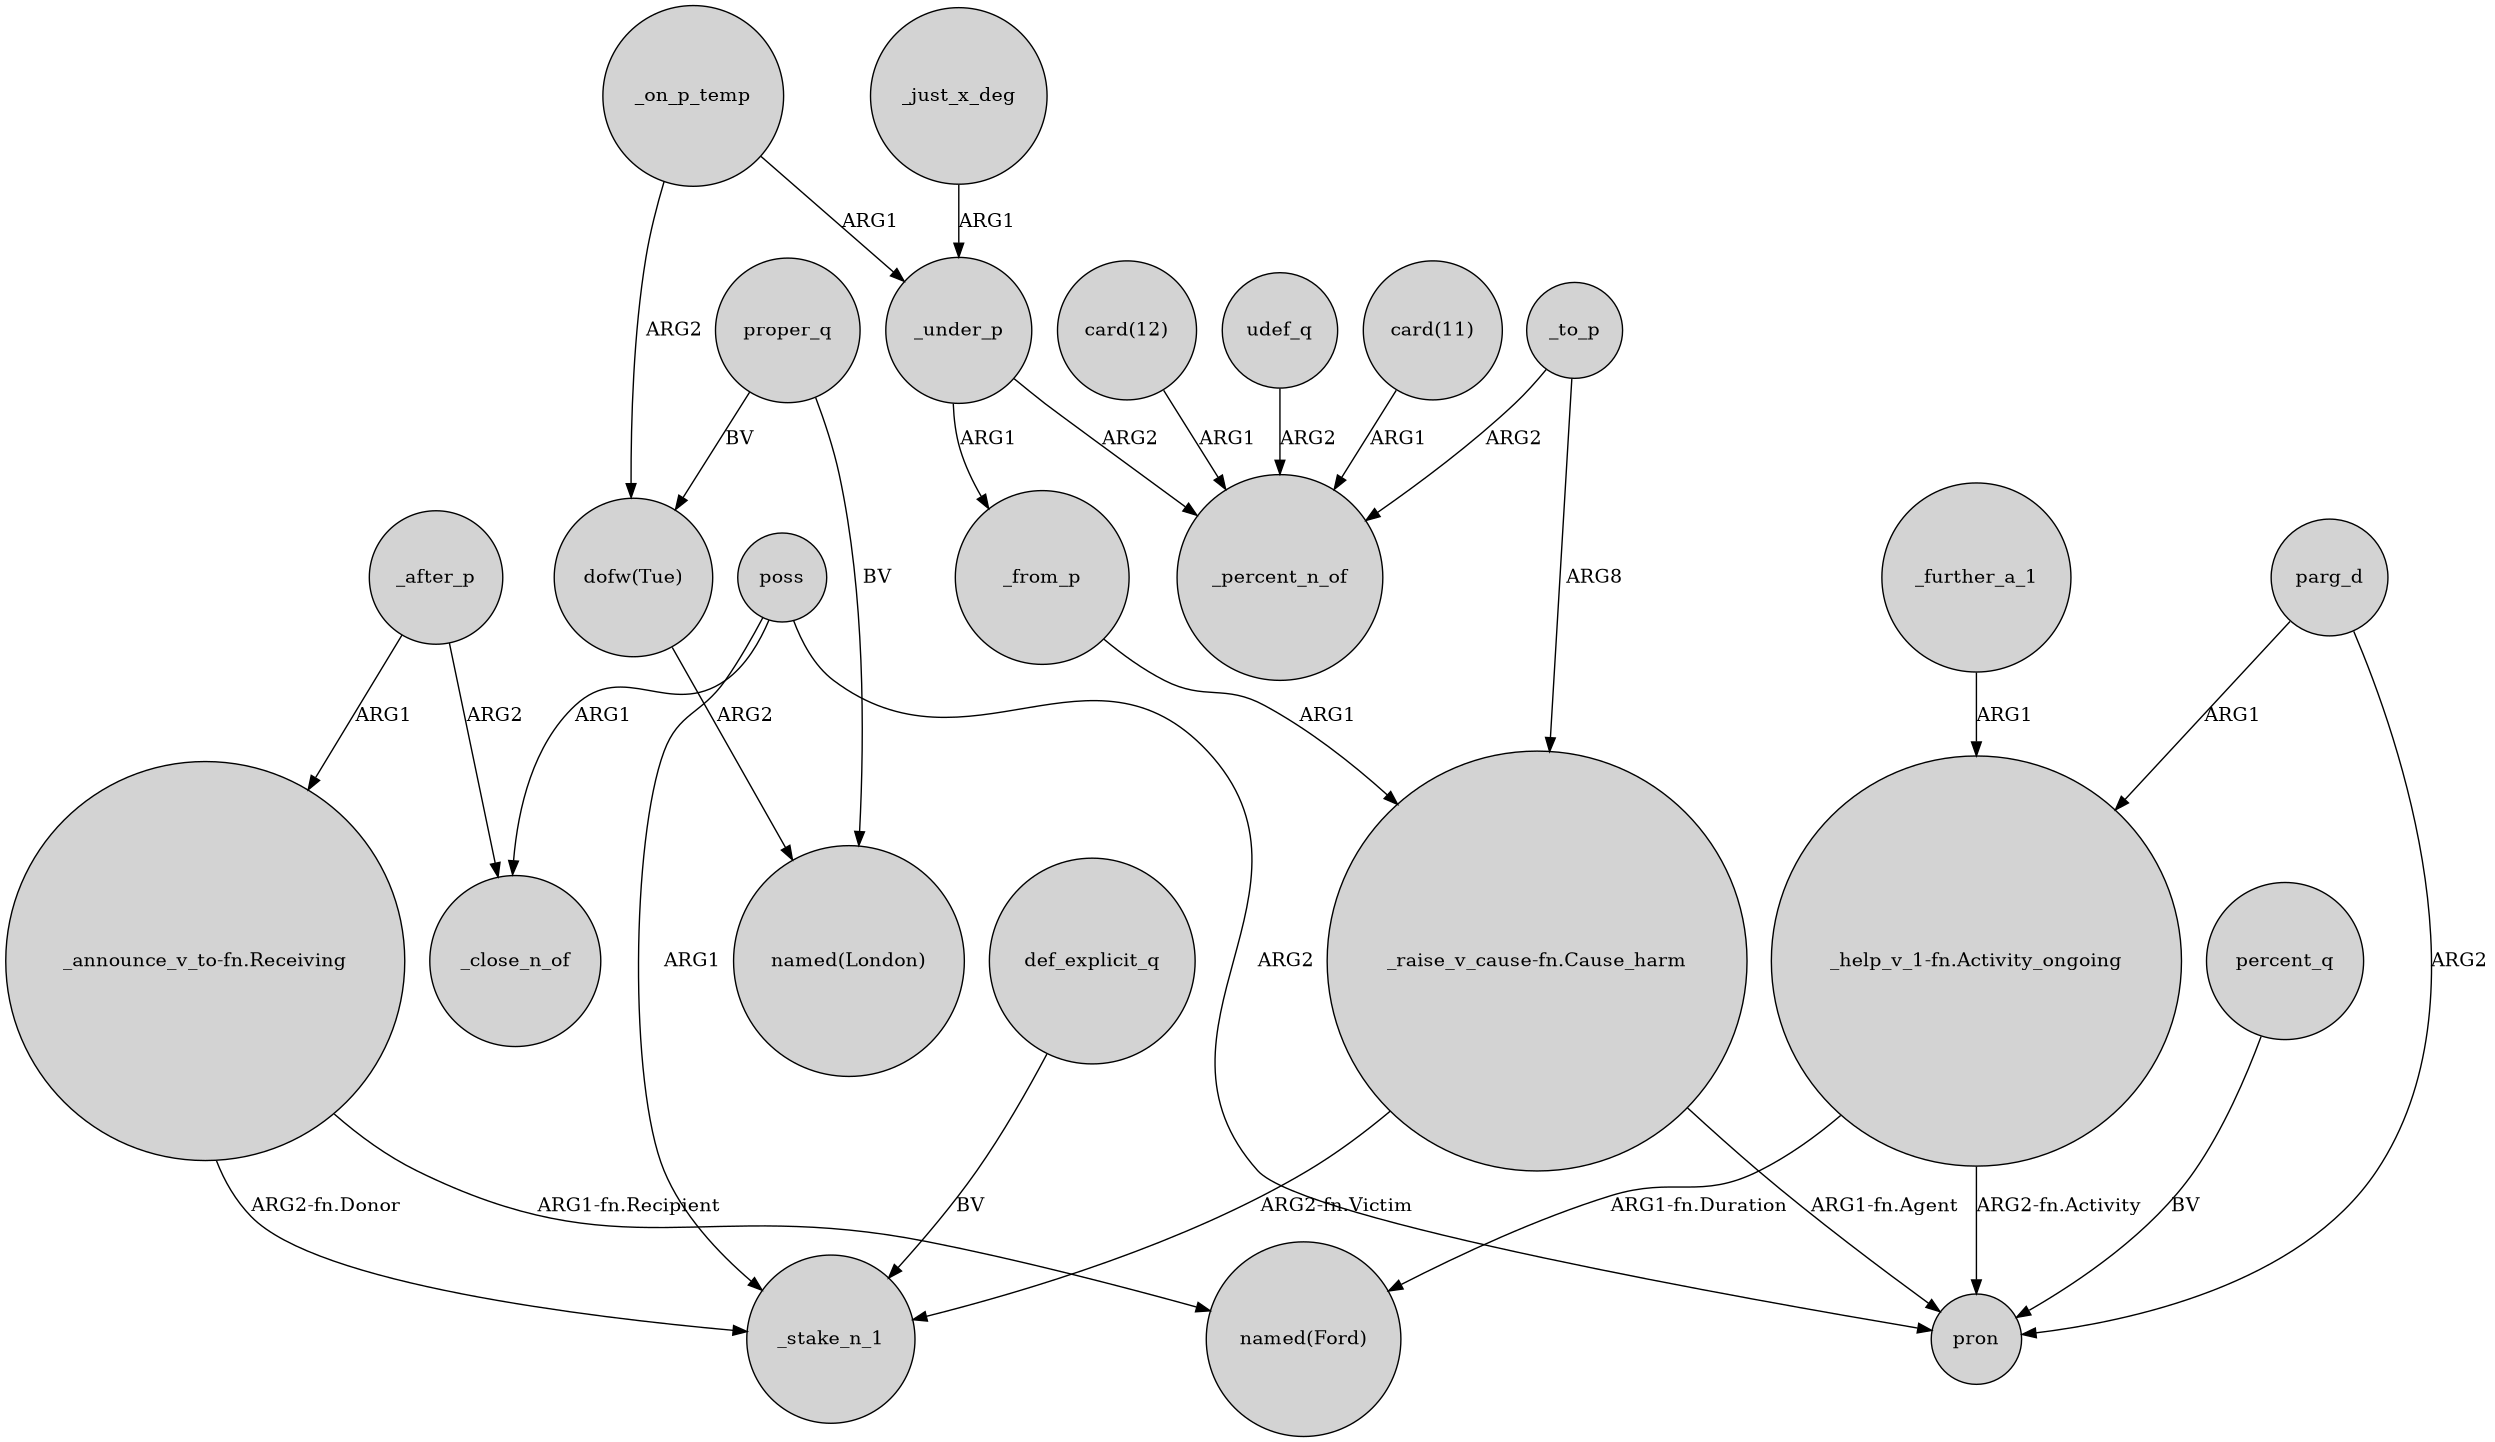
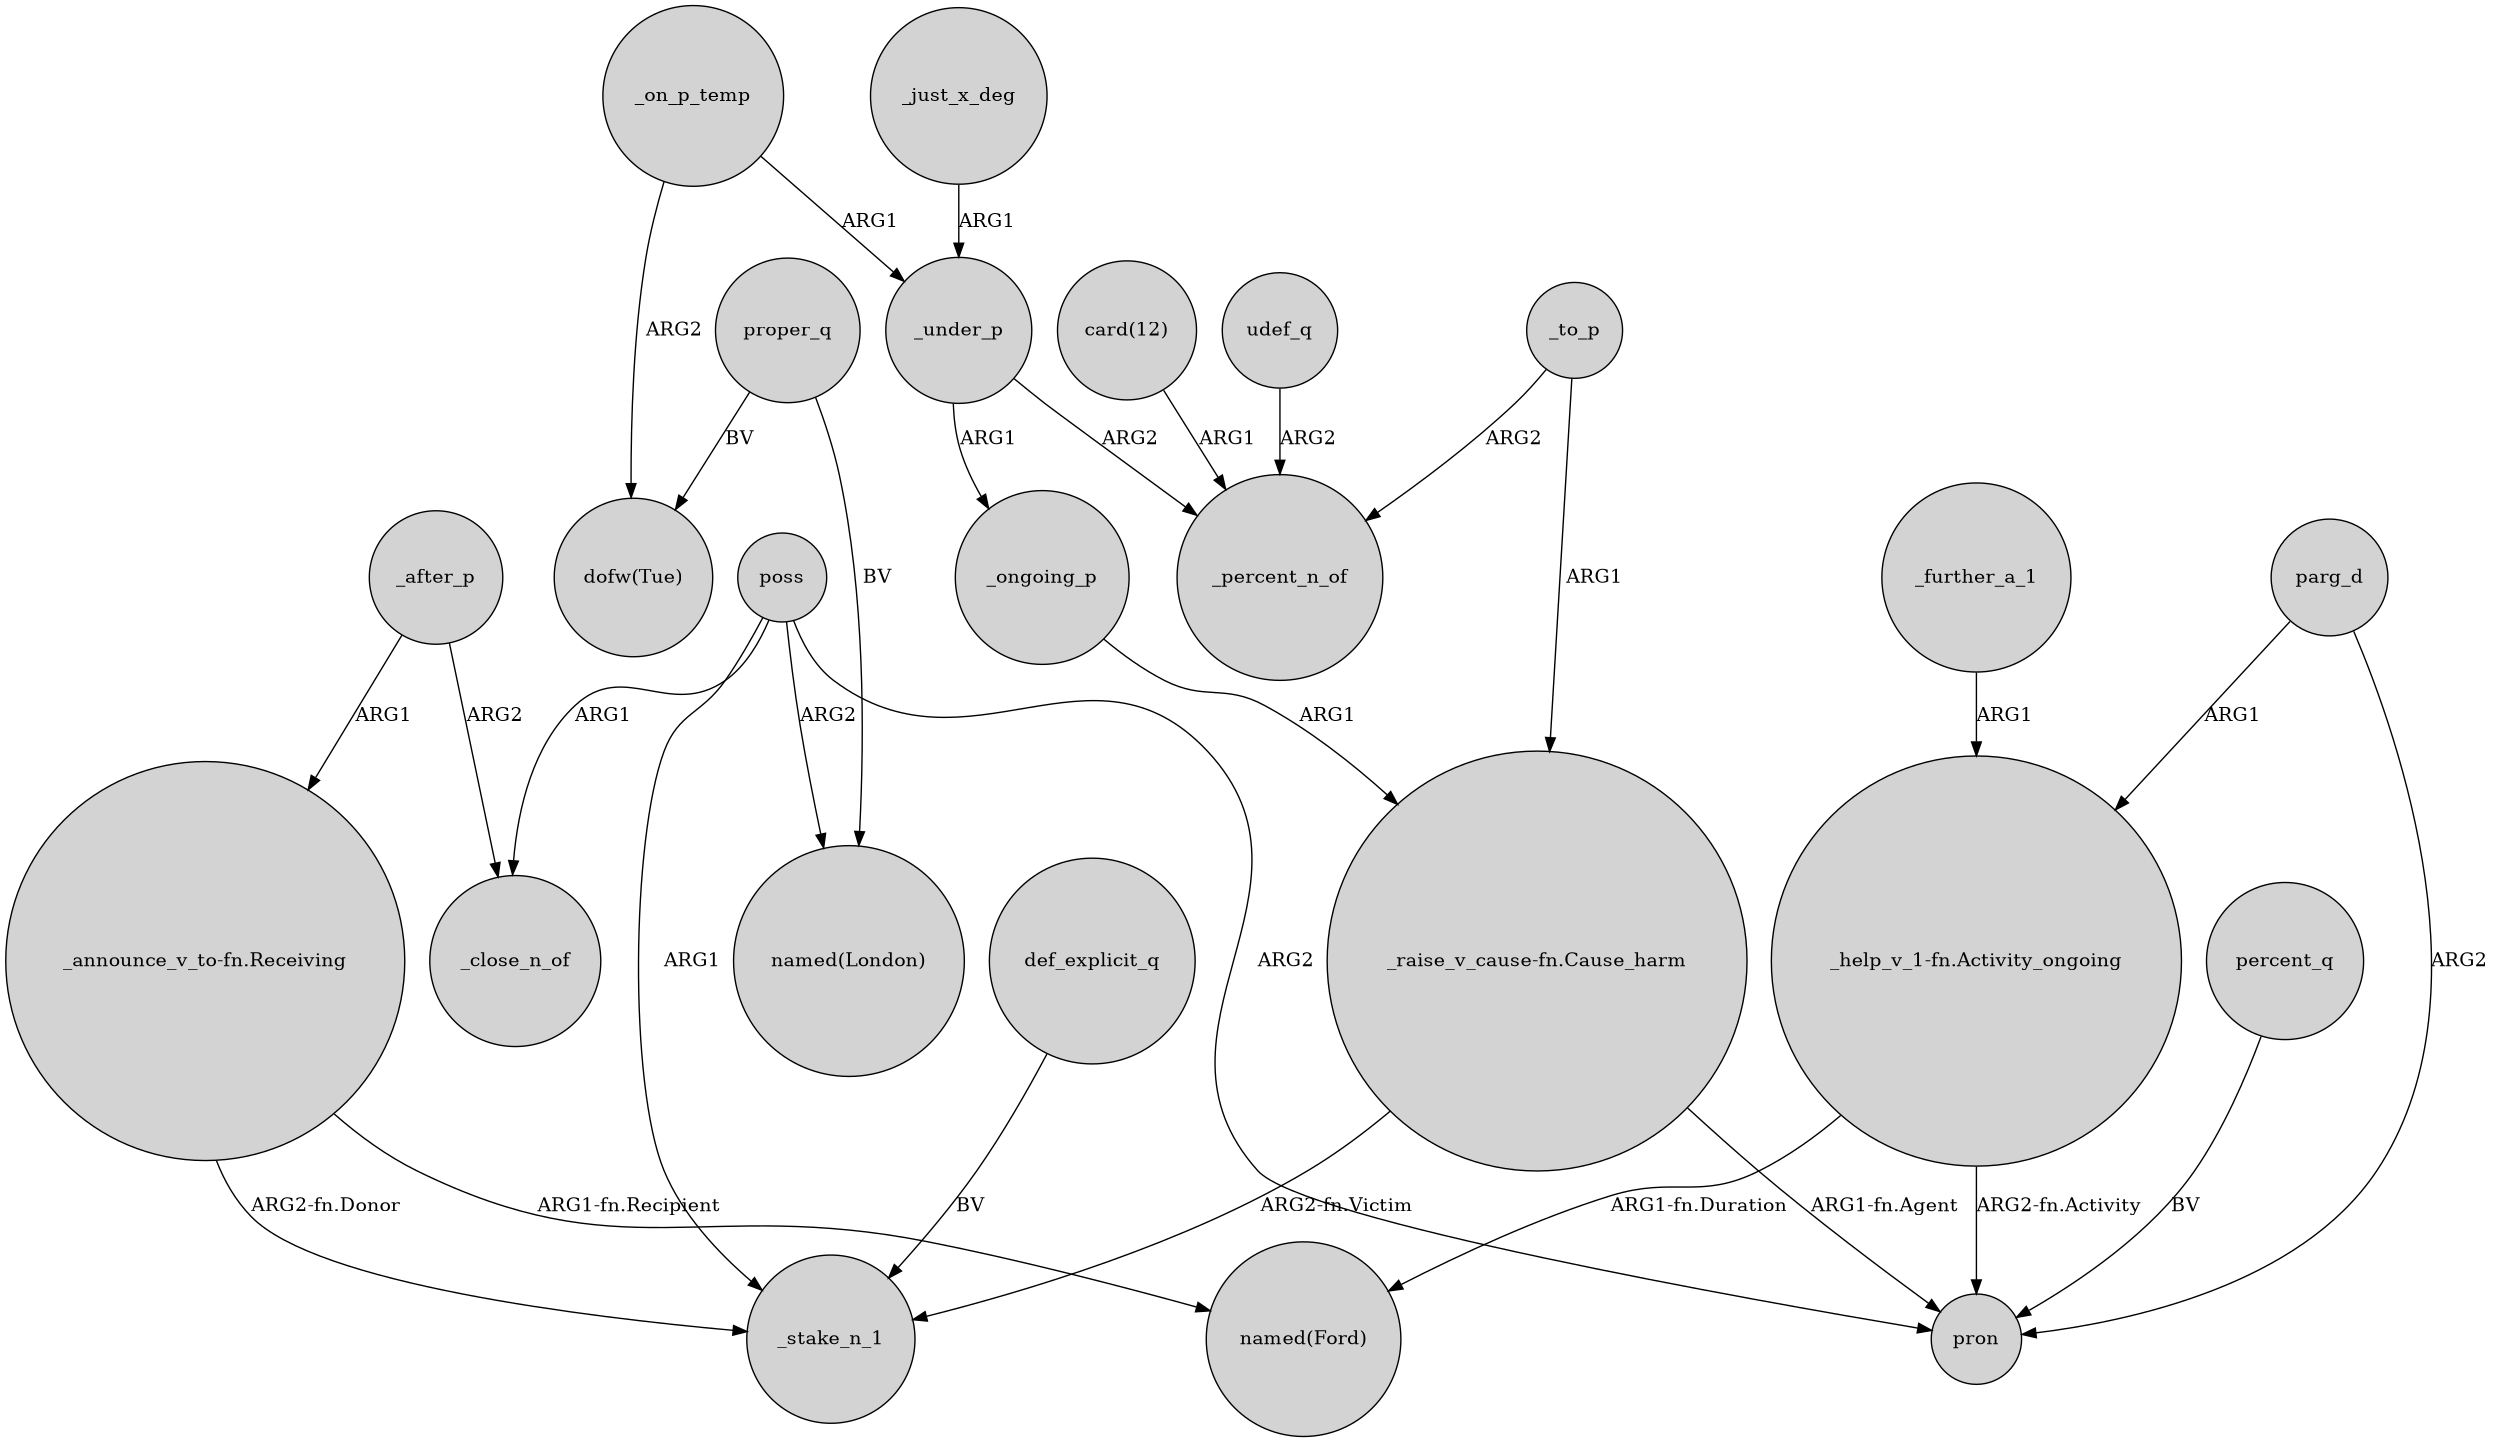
(1433, 330) -> none
(1042, 577) -> (1042, 577)
(1595, 577) -> (1595, 577)
(729, 747) -> (801, 728)
